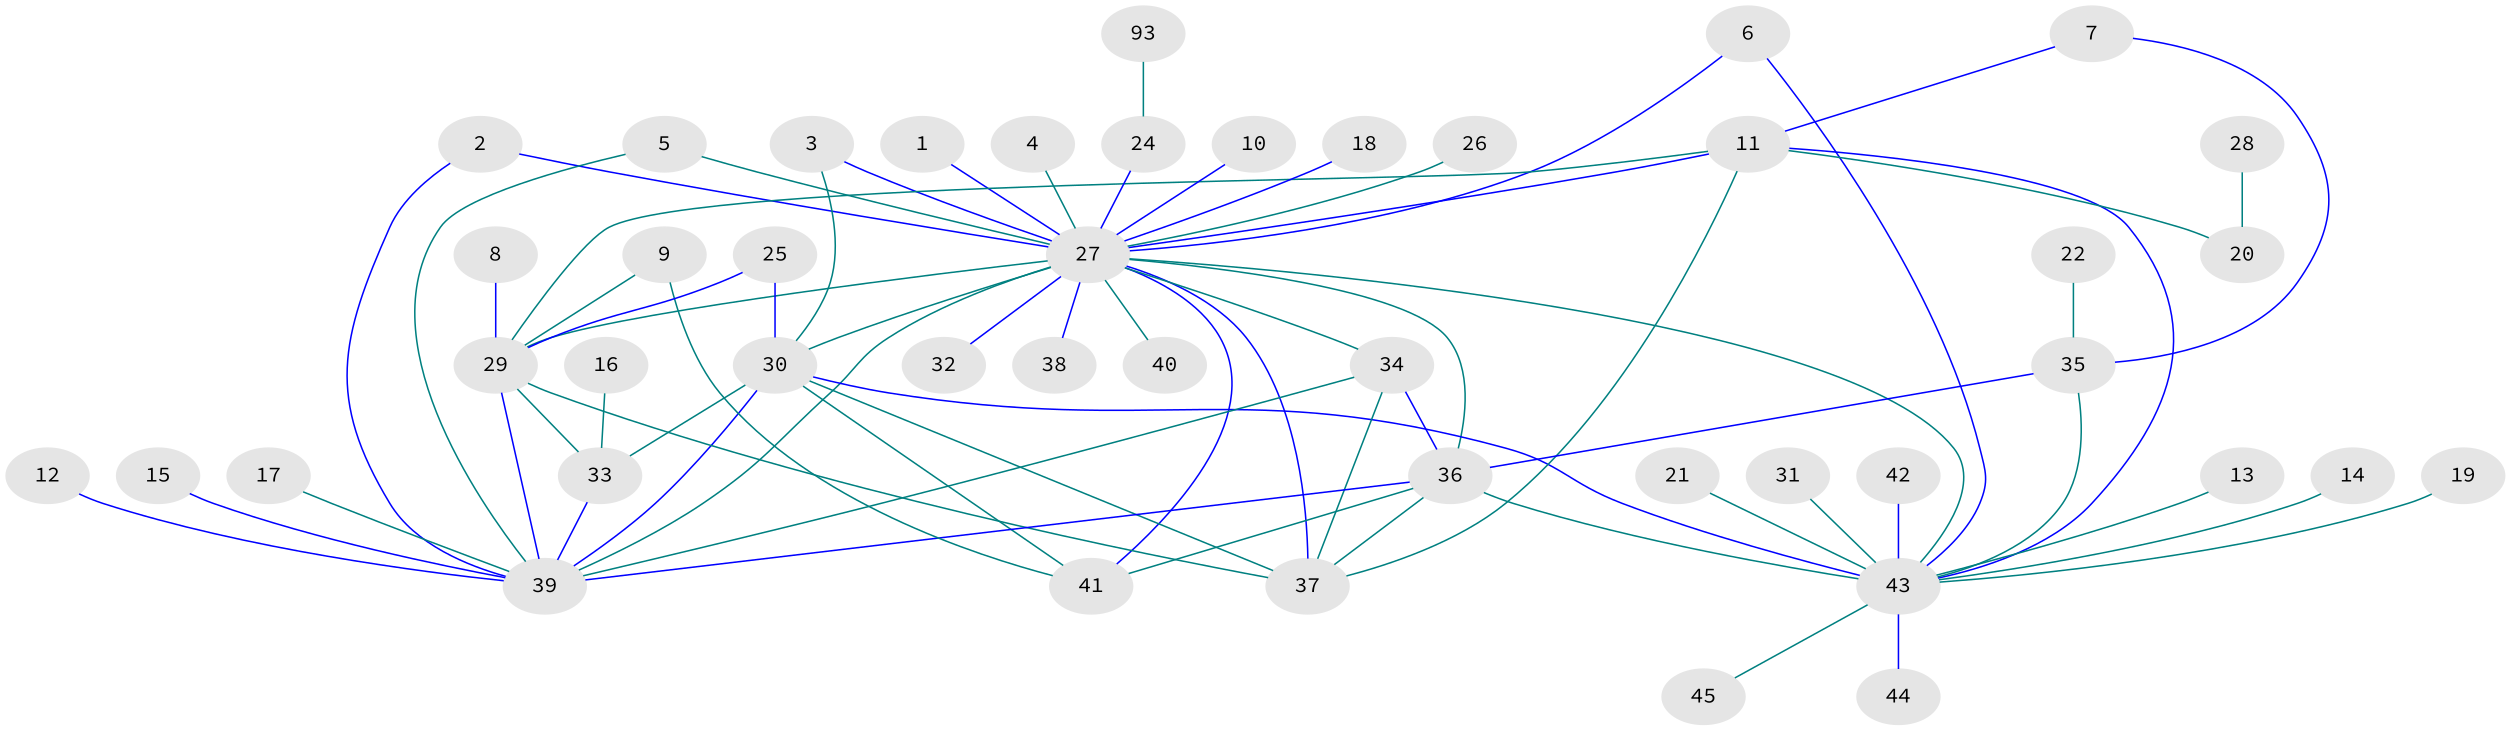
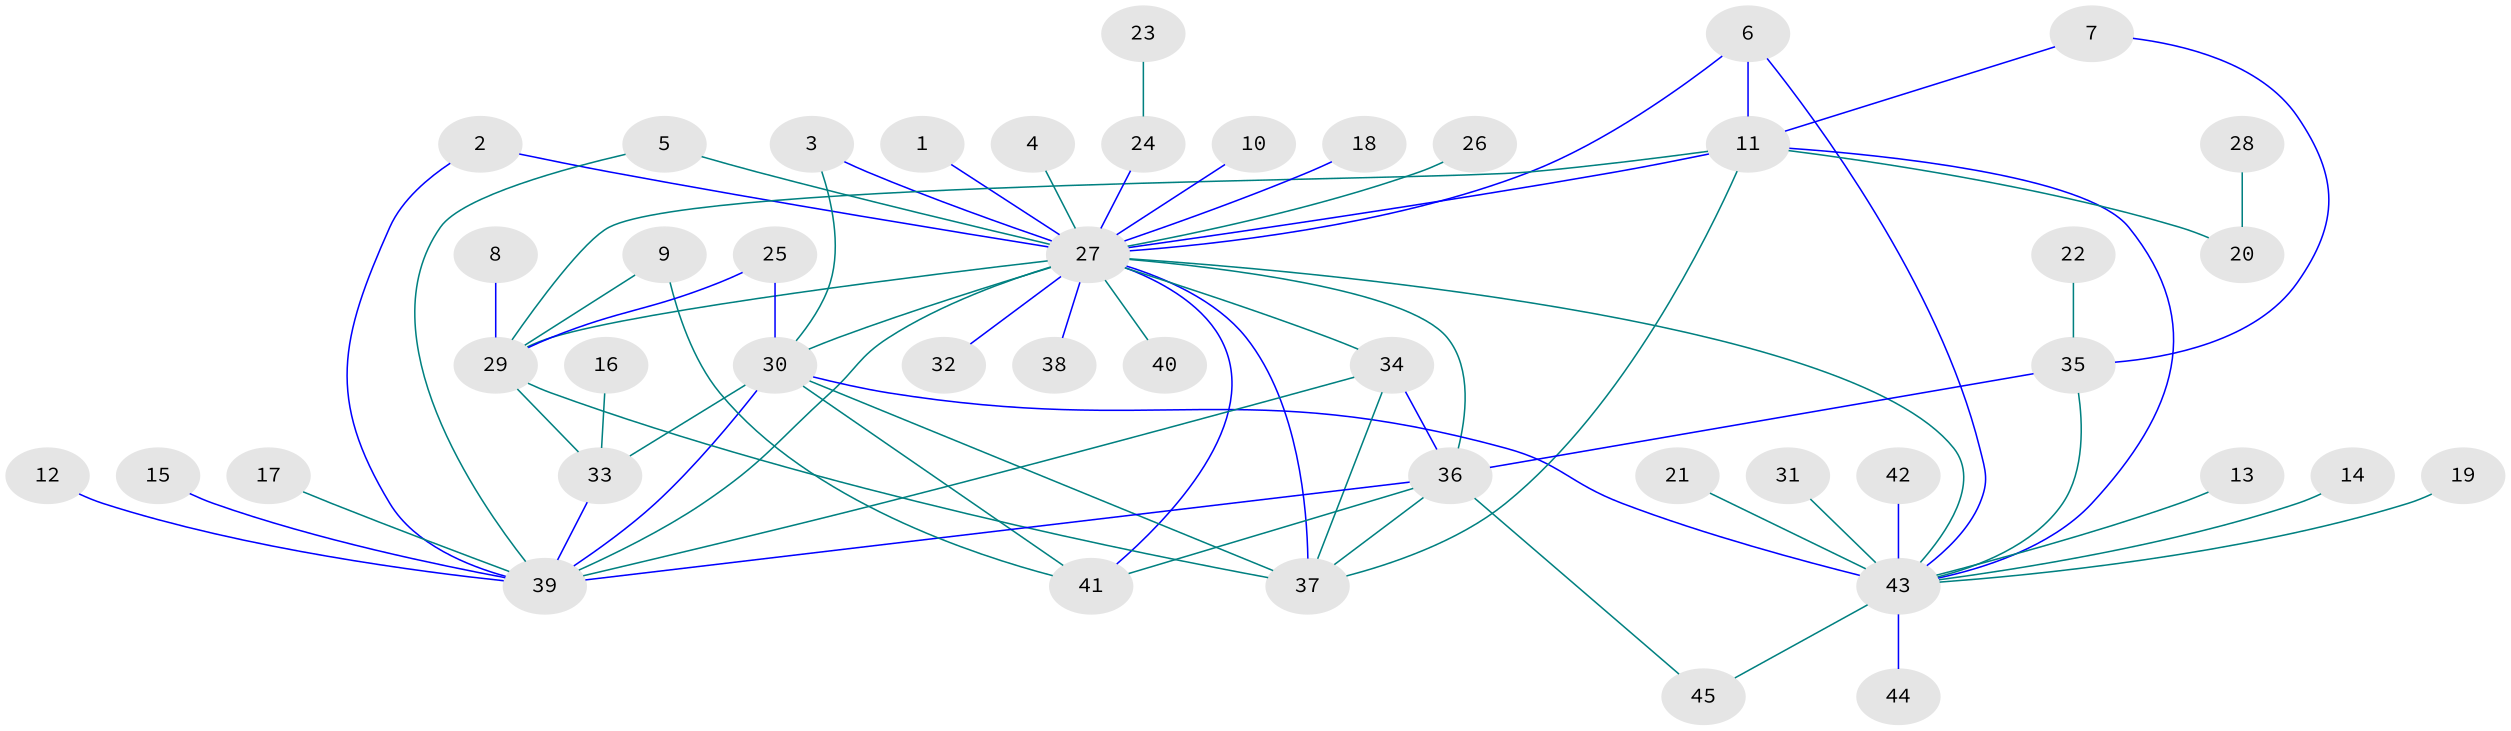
(1143, 34) -> (1143, 34)
none -> (1748, 89)
(520, 476) -> none
(1669, 544) -> (1577, 586)
